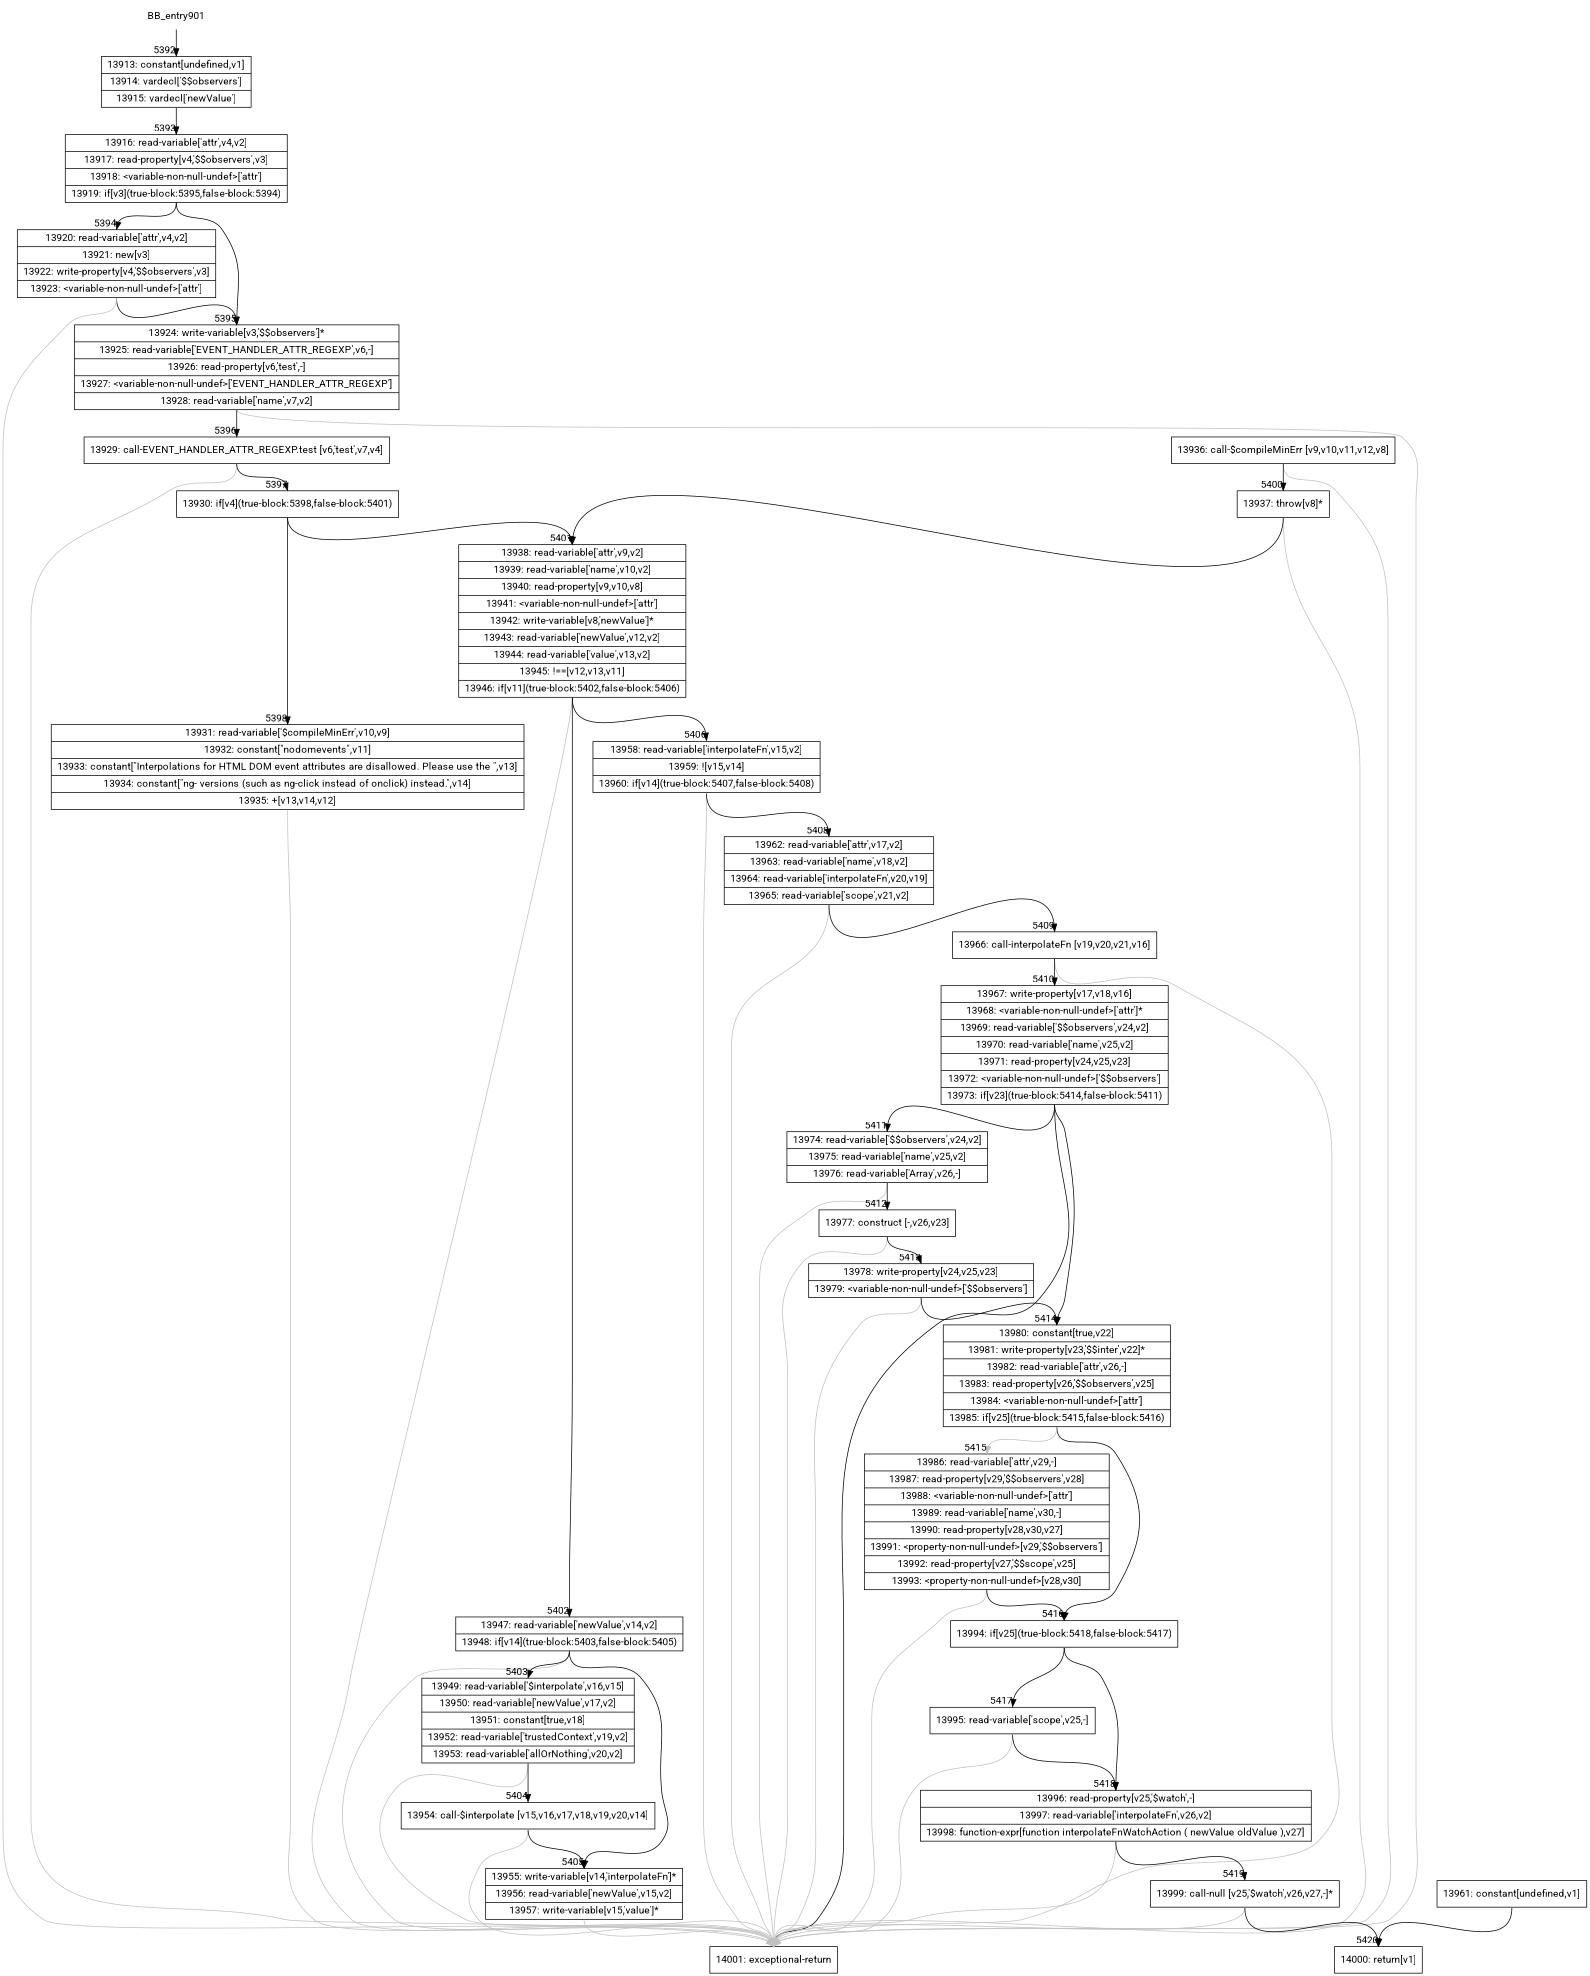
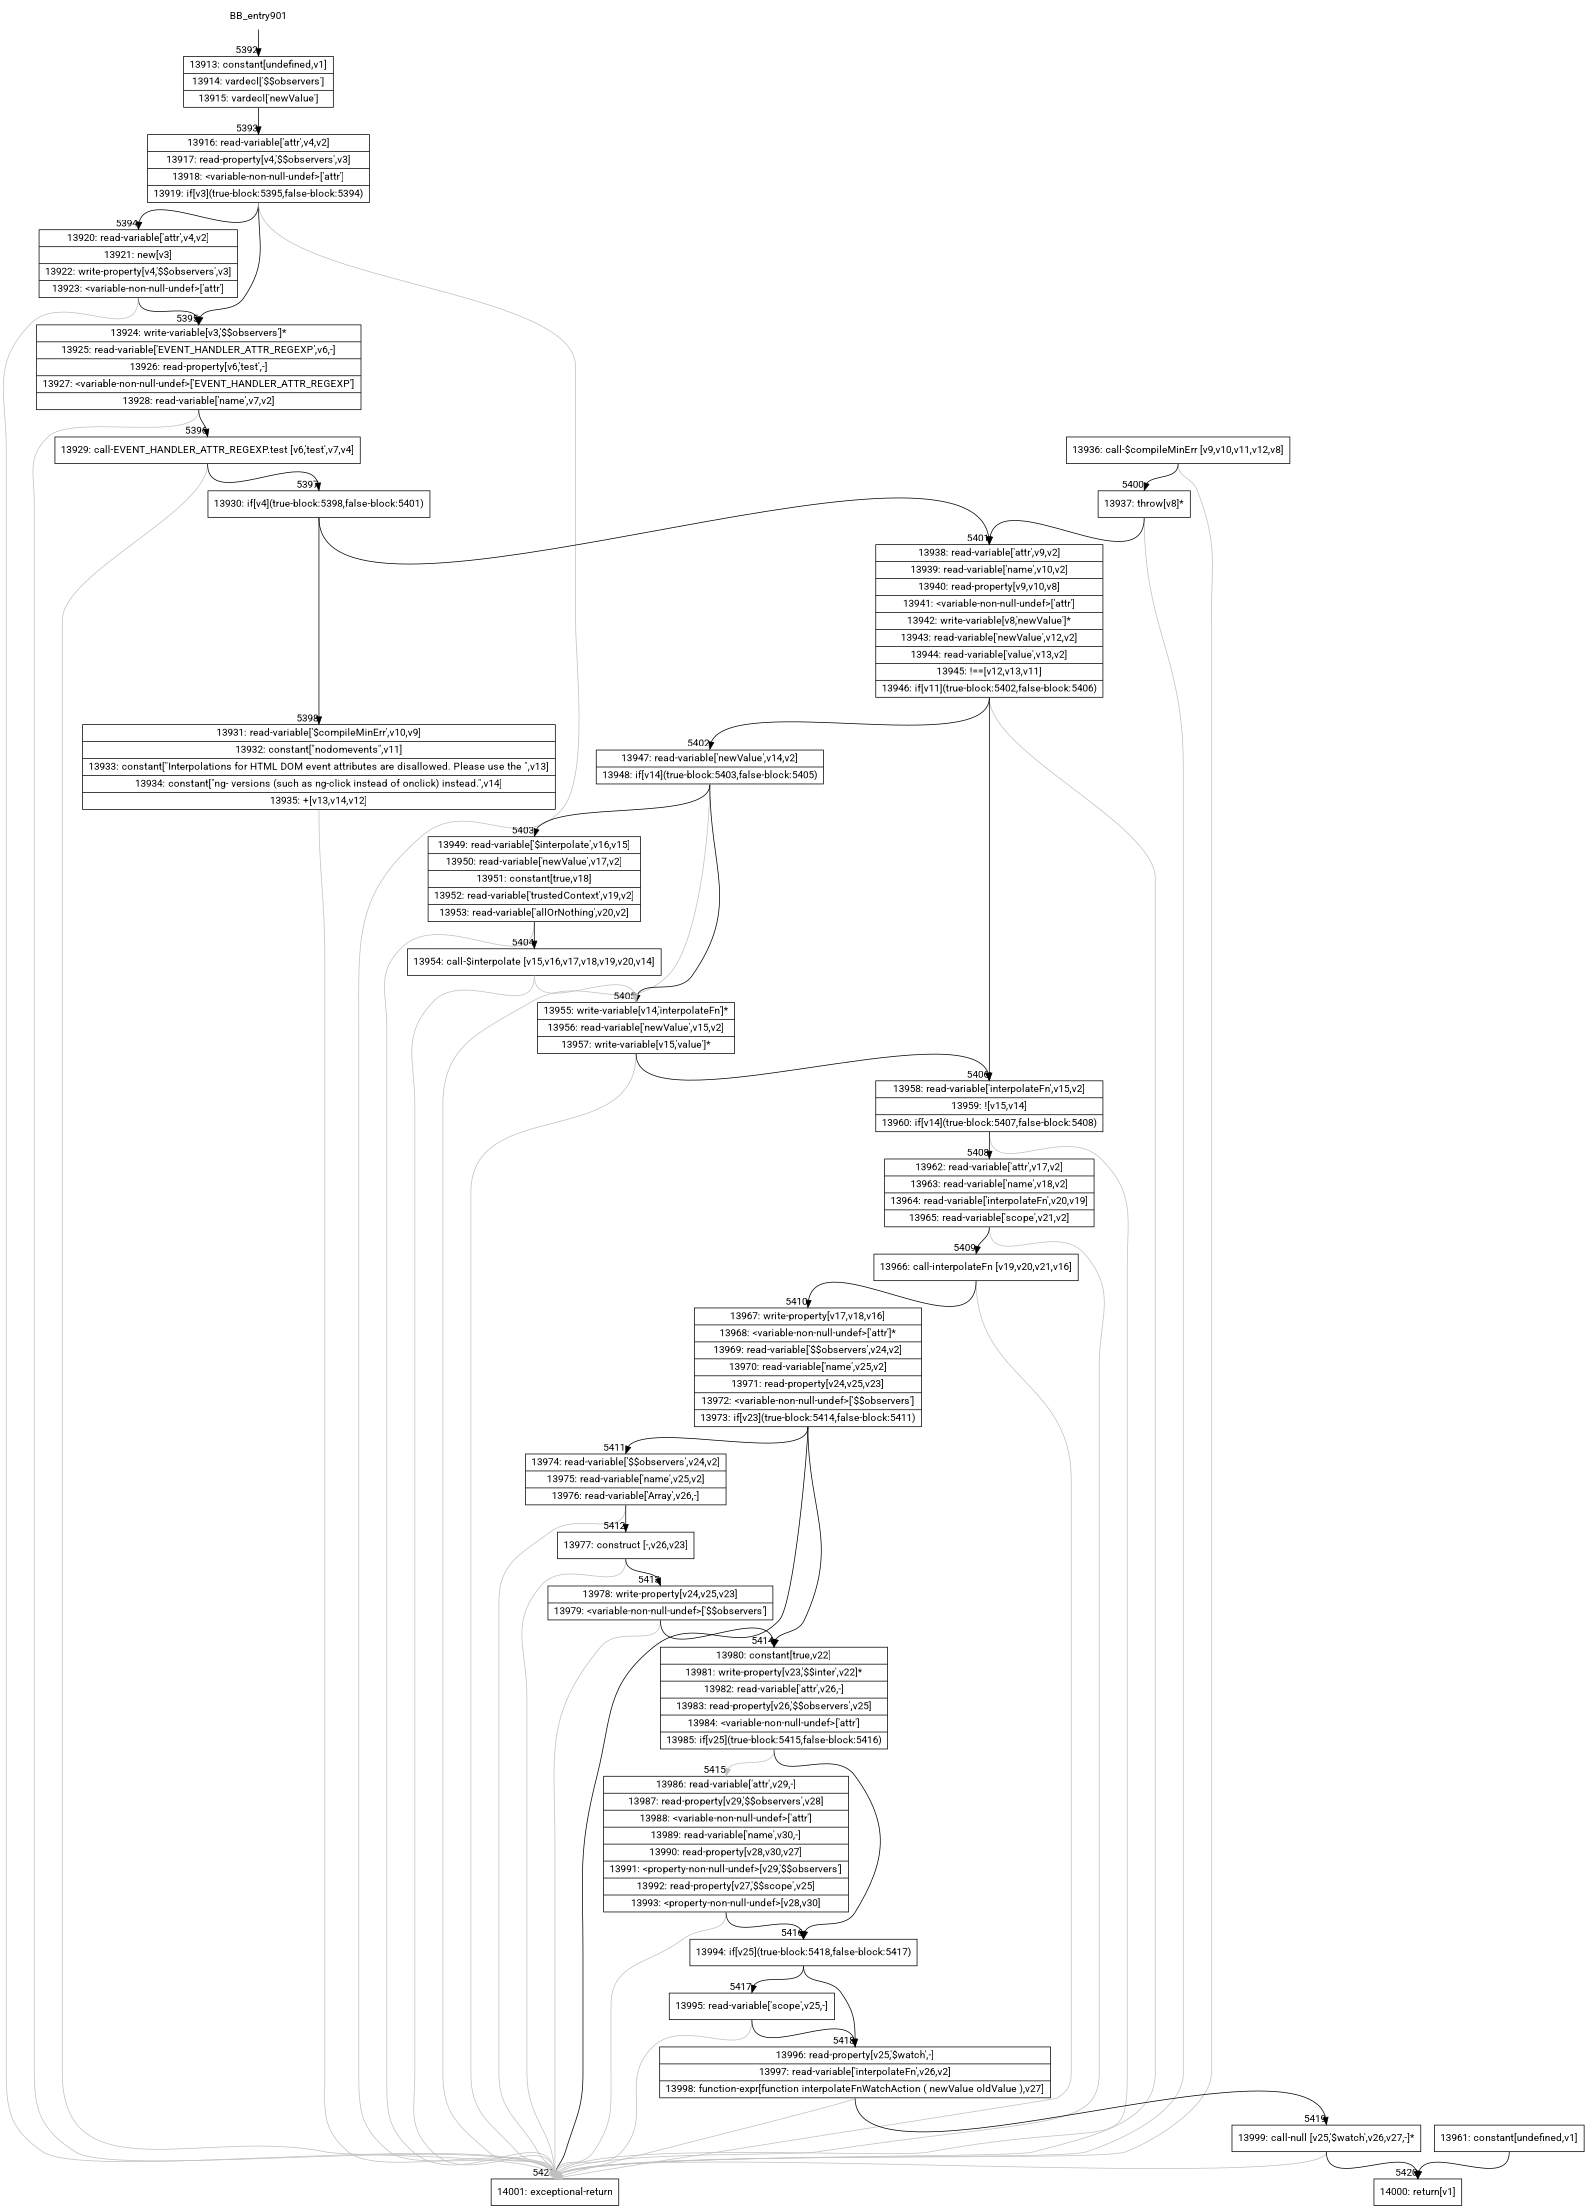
none -> (809, 1068)
none -> (359, 1089)
(552, 1848) -> (593, 988)
